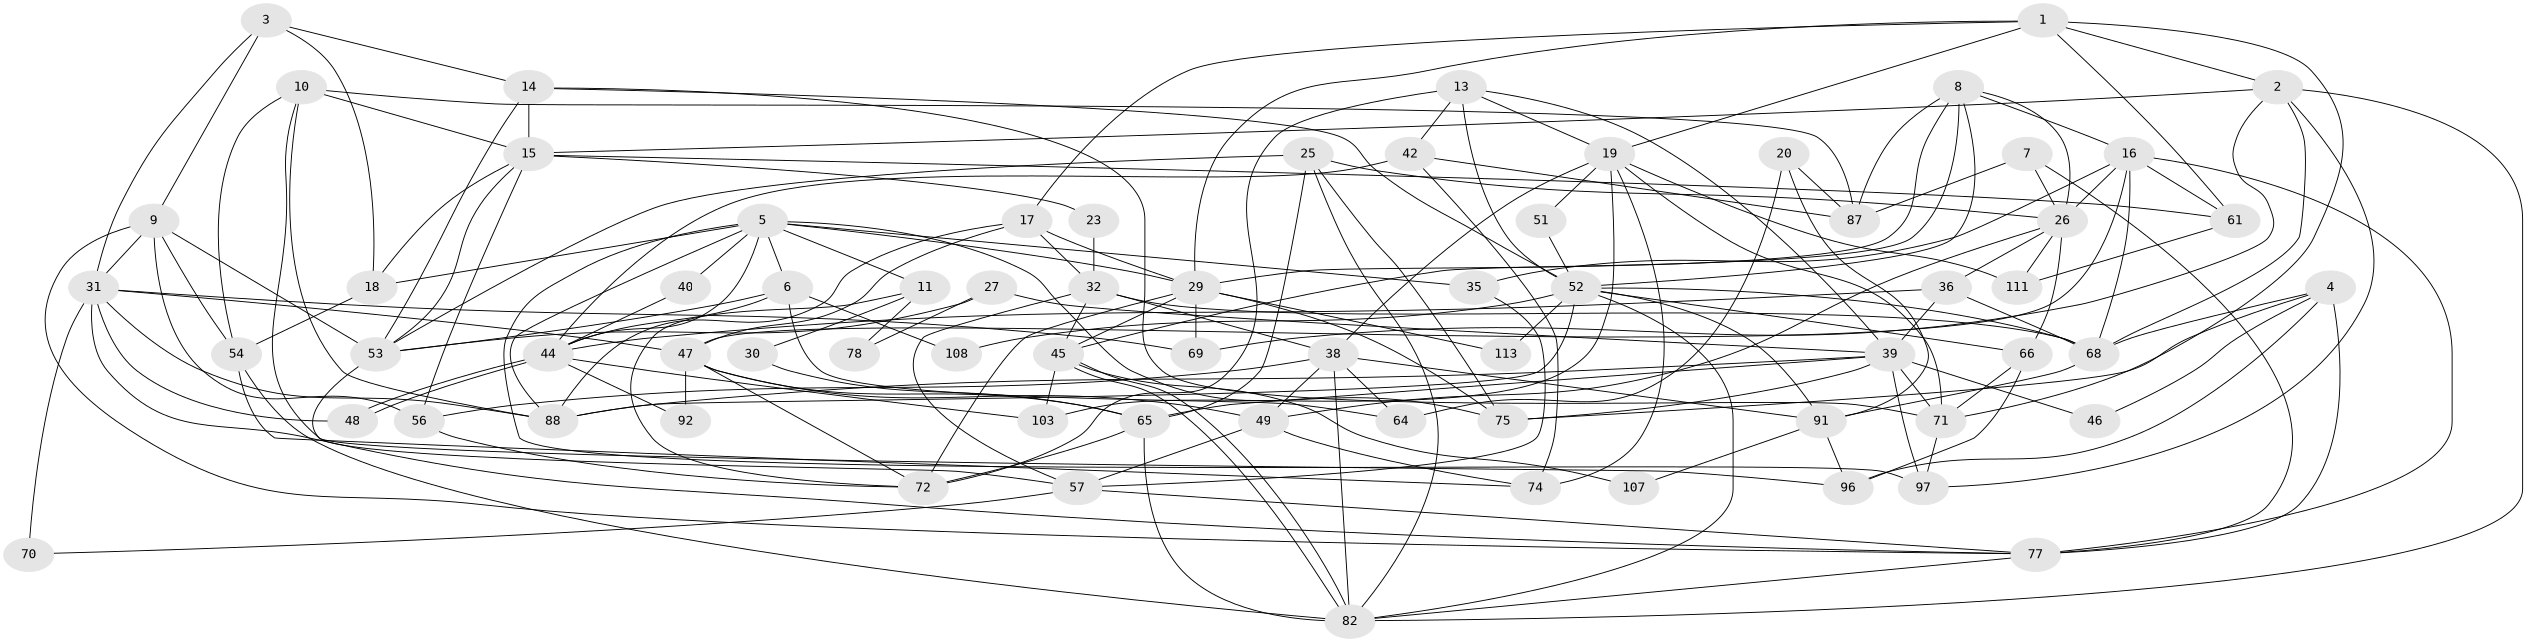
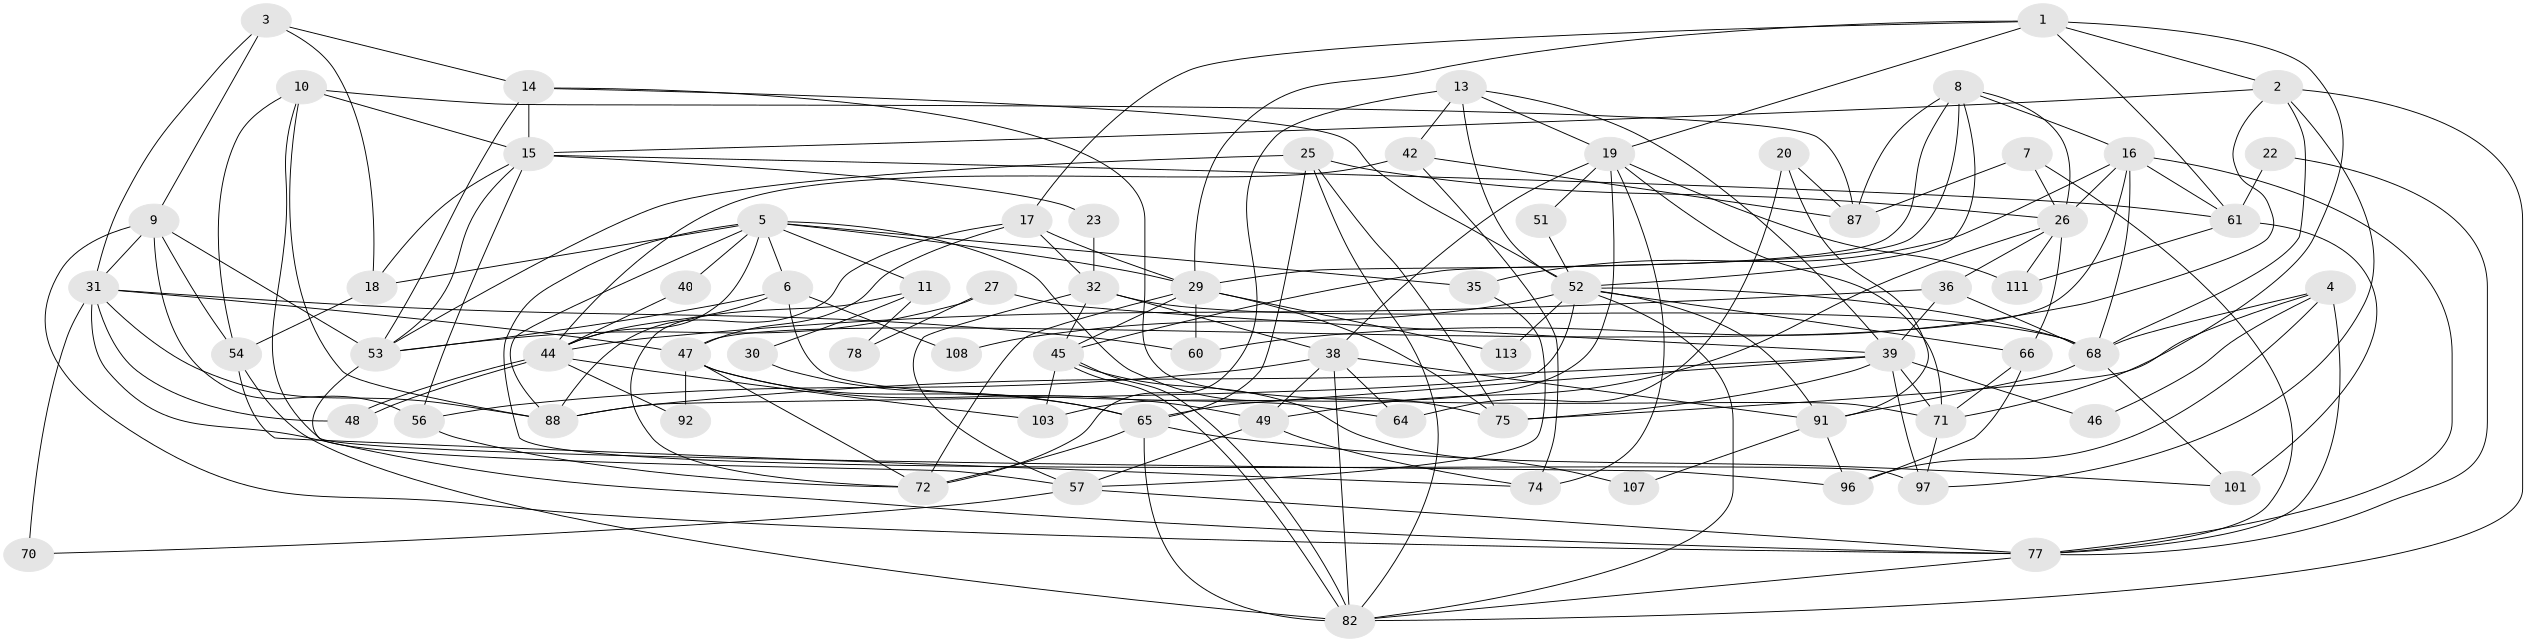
none -> (2270, 154)
(1196, 354) -> (1196, 354)
none -> (2235, 488)
